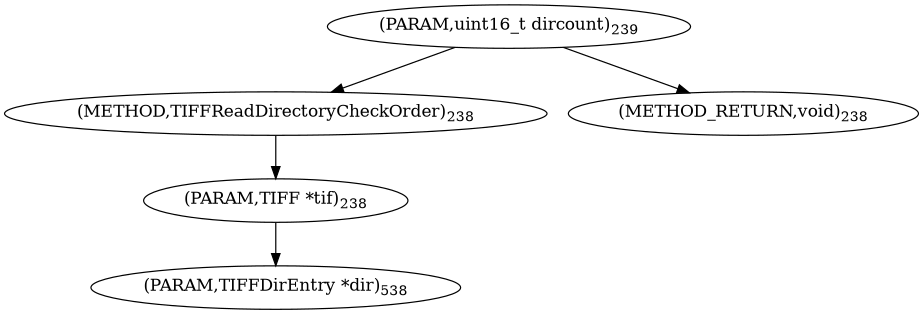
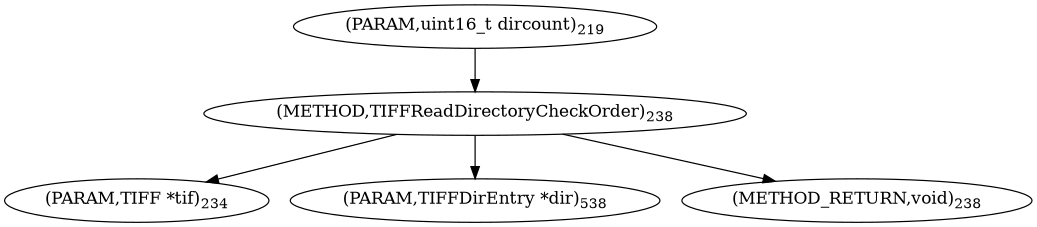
(625, 25) -> (591, 25)
(621, 68) -> (663, 156)
(354, 199) -> (215, 199)
(276, 238) -> (475, 151)
